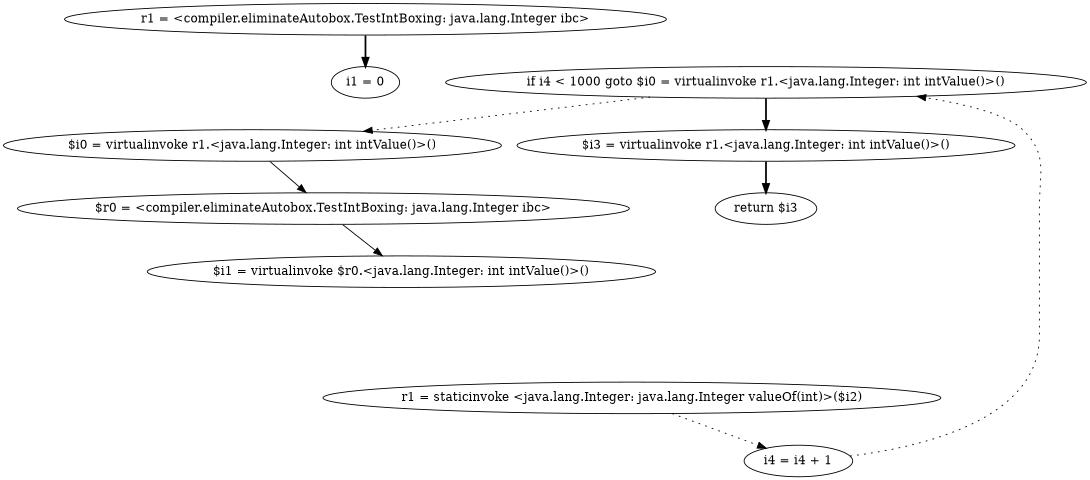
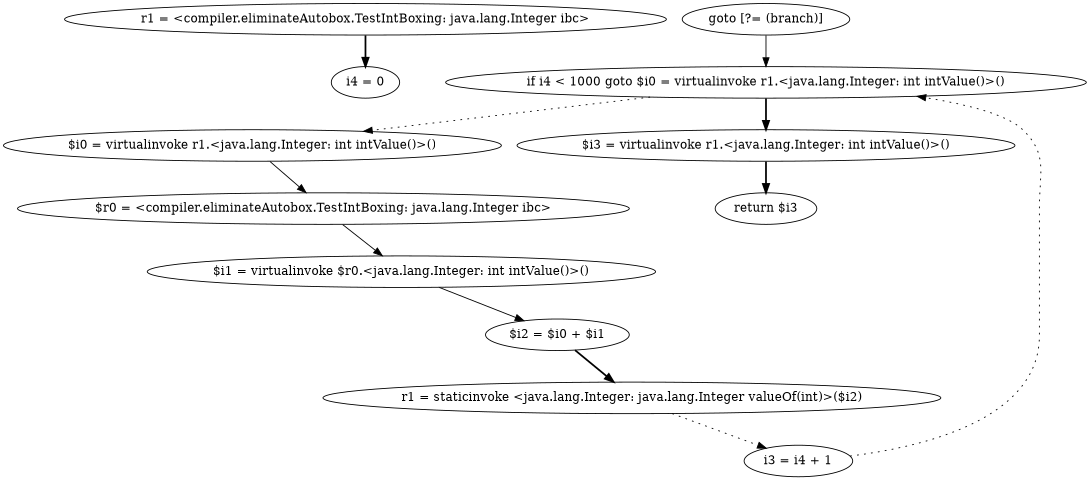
none -> (766, 19)
(365, 82) -> (365, 82)
none -> (557, 335)
(798, 461) -> (798, 461)
